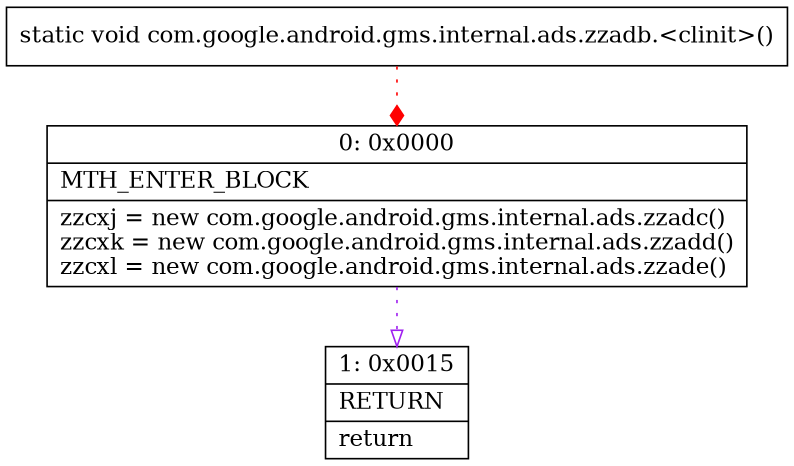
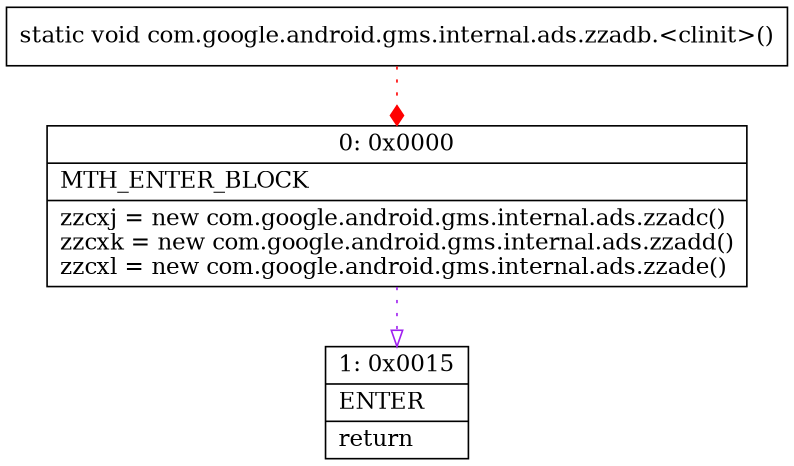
(391, 402) -> (382, 402)
